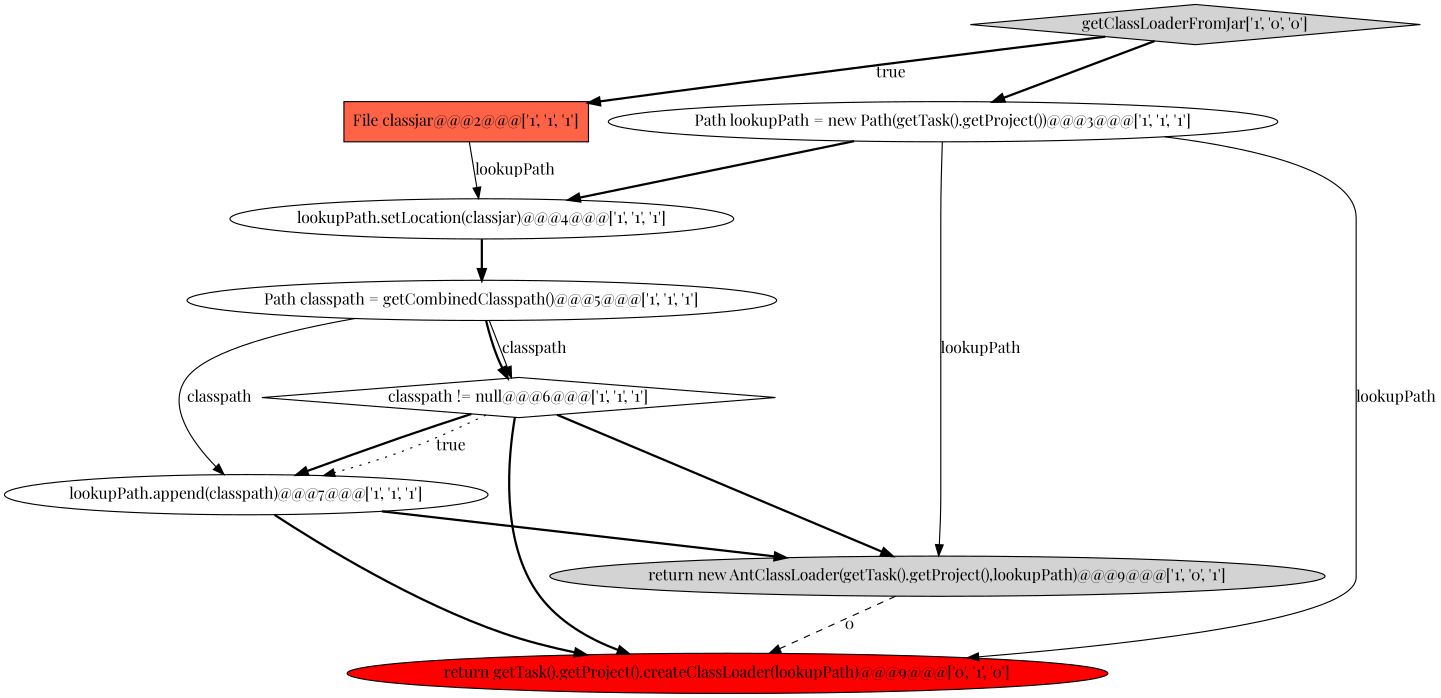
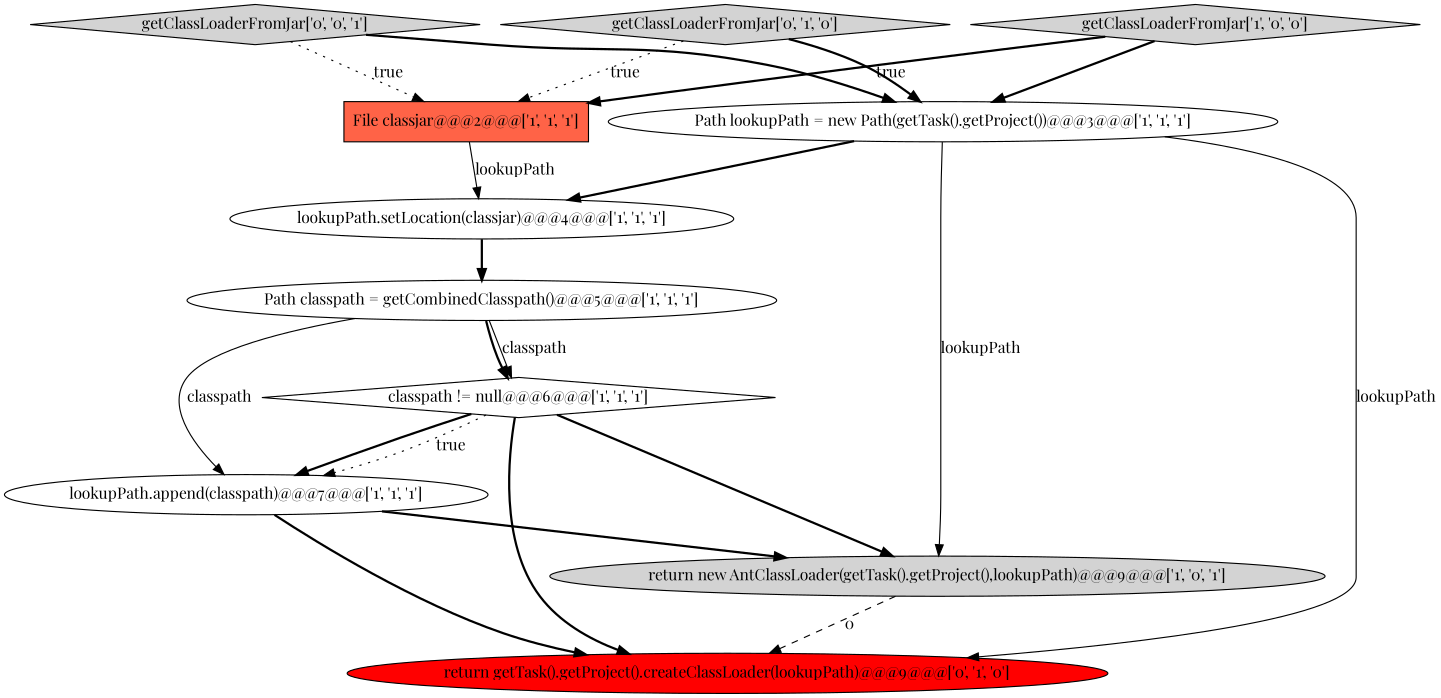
none -> (255, 25)
none -> (725, 25)
